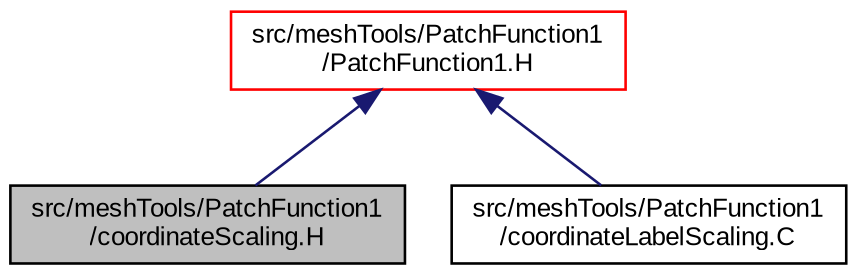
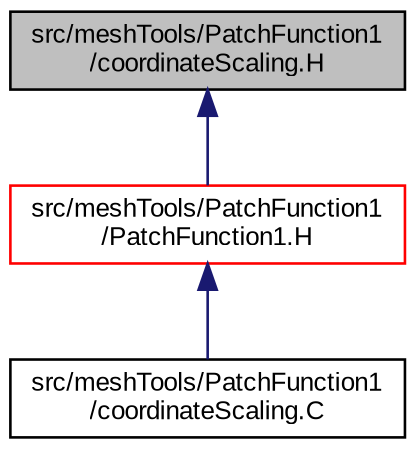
(307, 146) -> (208, 151)
(649, 225) -> (208, 398)
